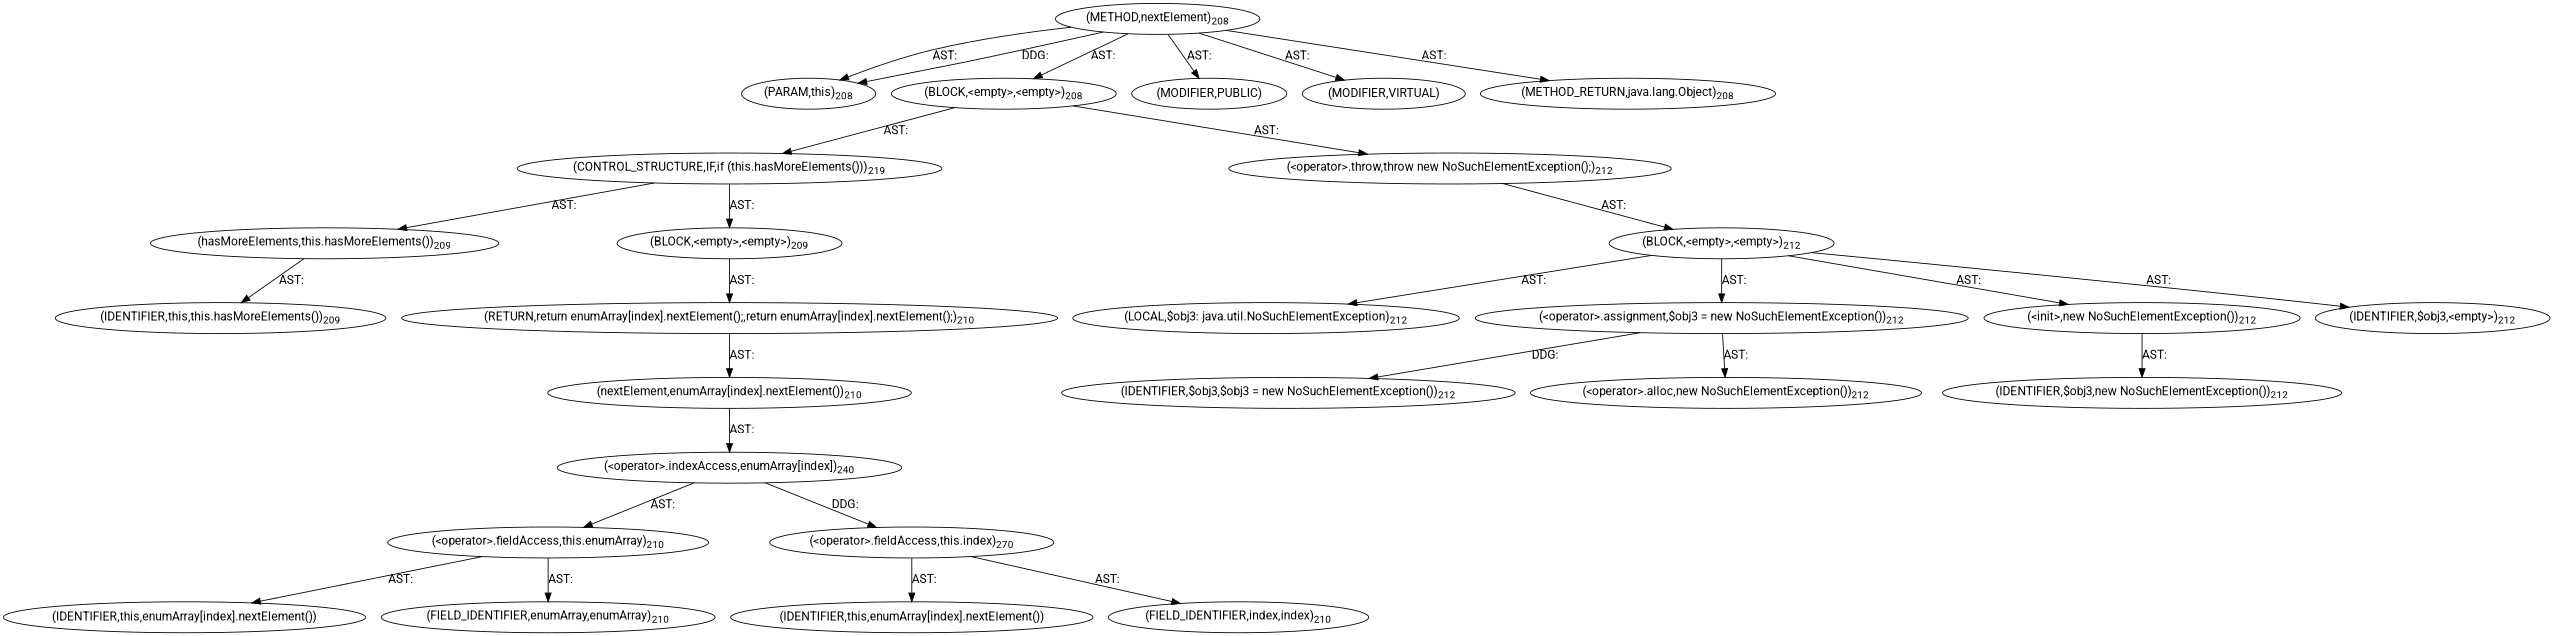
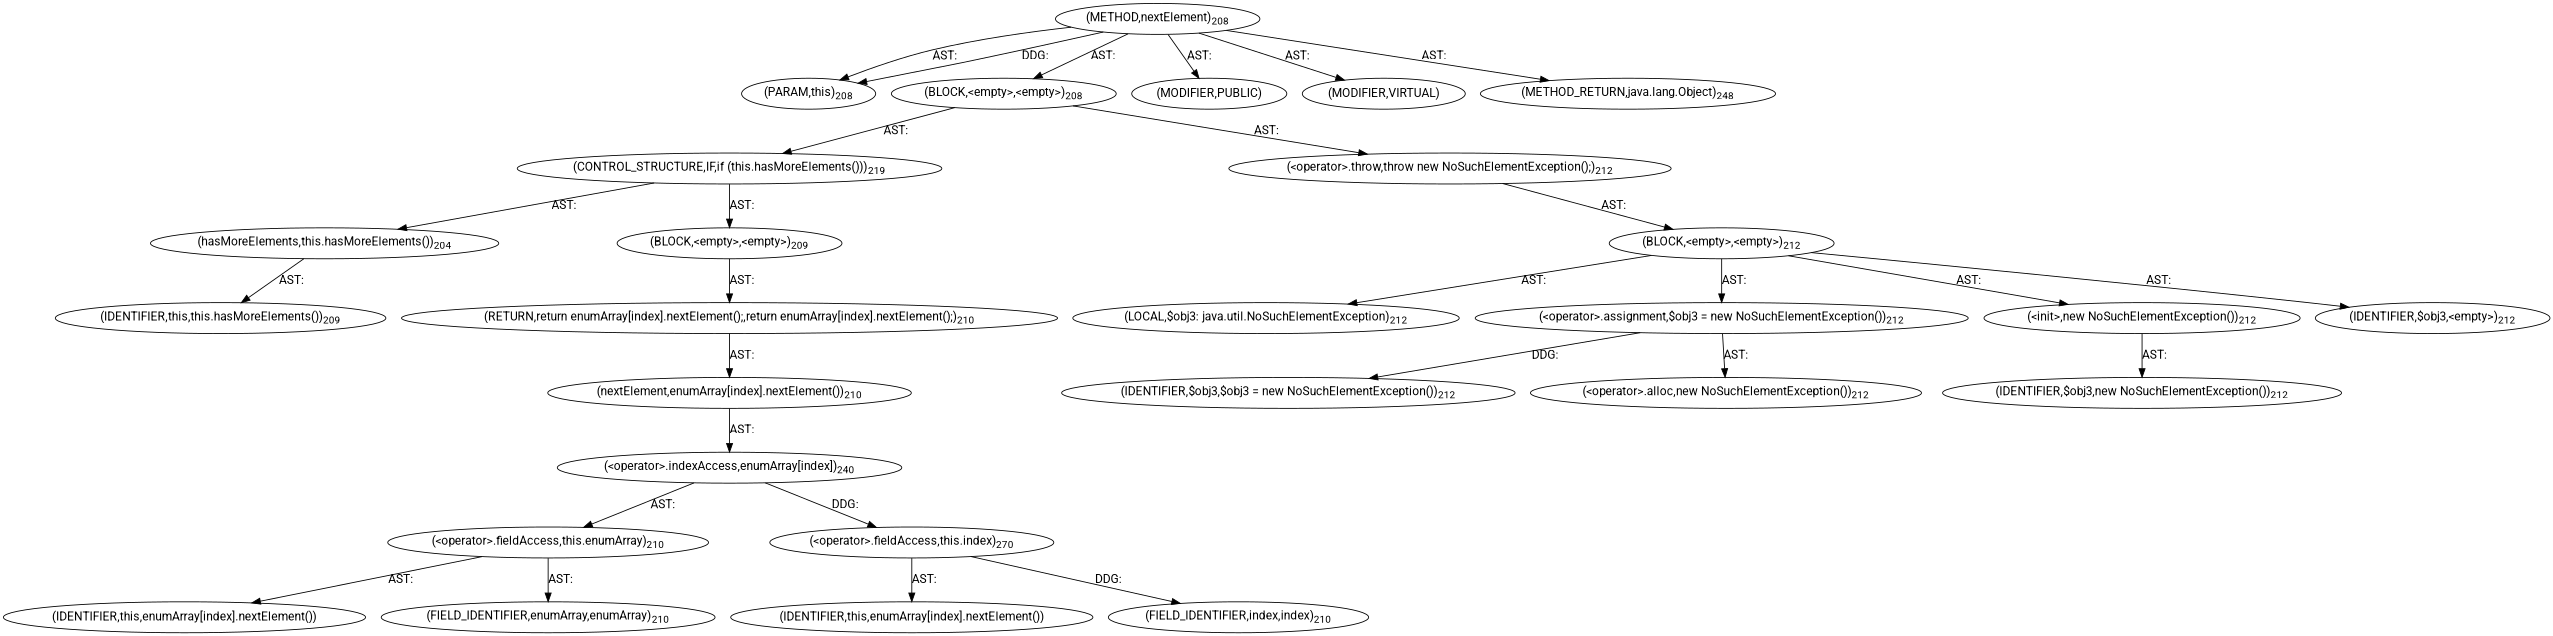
(1726, 92) -> (1726, 92)
(443, 242) -> (443, 242)
(1110, 580) -> (1110, 580)
